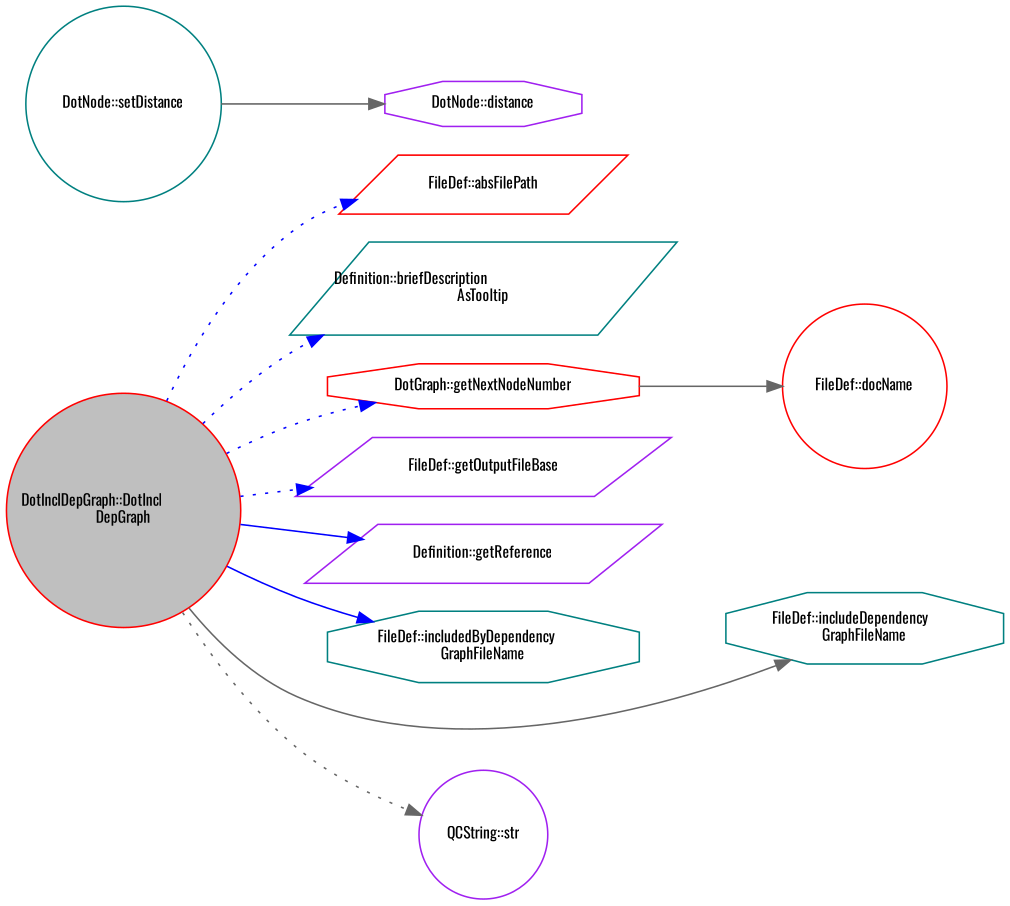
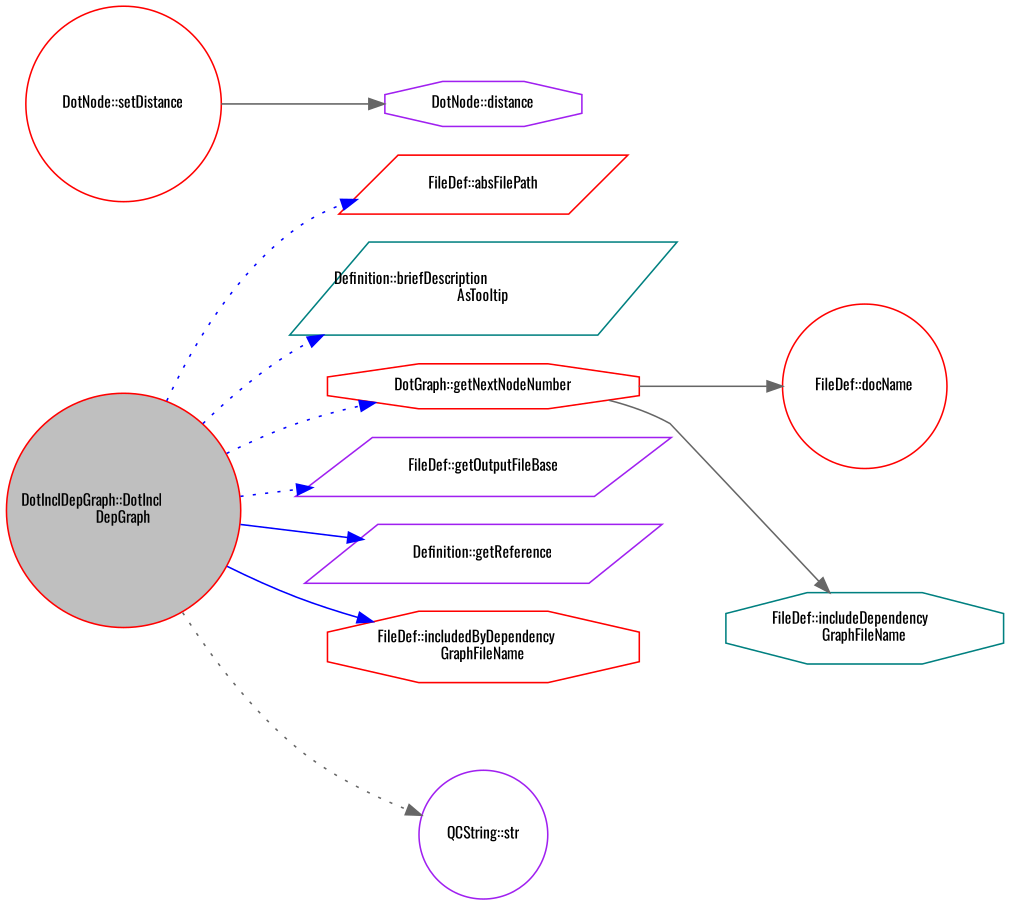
(124, 104) -> (124, 104)
(483, 647) -> (483, 647)
(468, 728) -> (722, 478)
